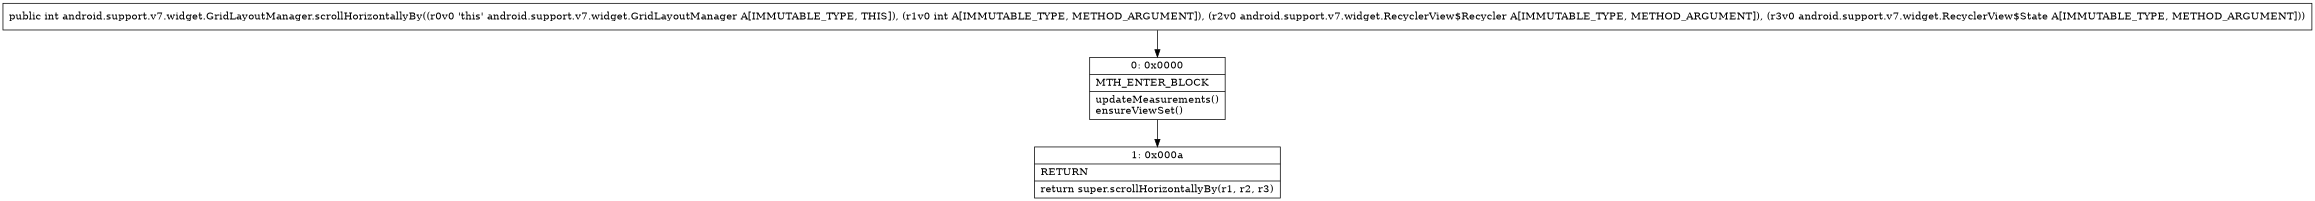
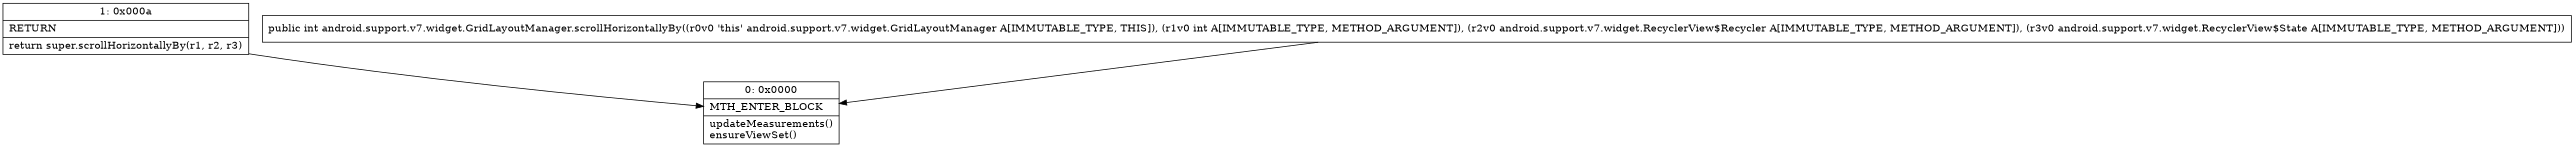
(1157, 130) -> (472, 83)
